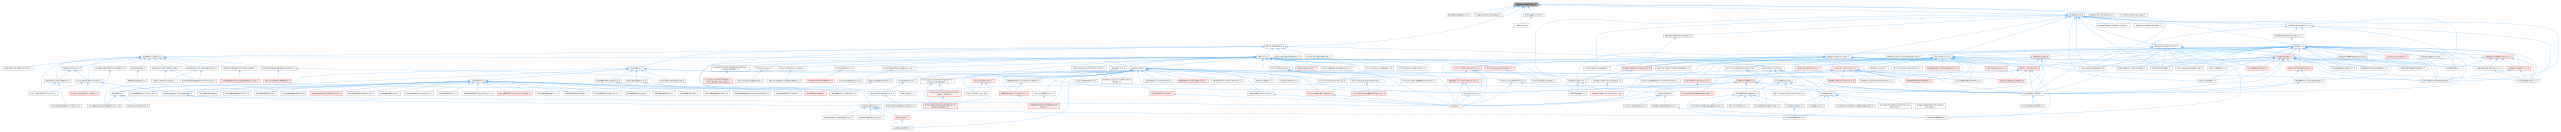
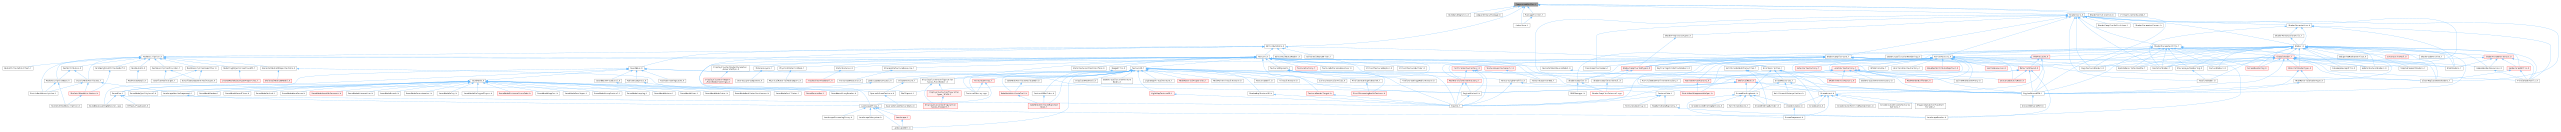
none -> (1557, 68)
(2257, 75) -> (2201, 76)
none -> (74, 100)
